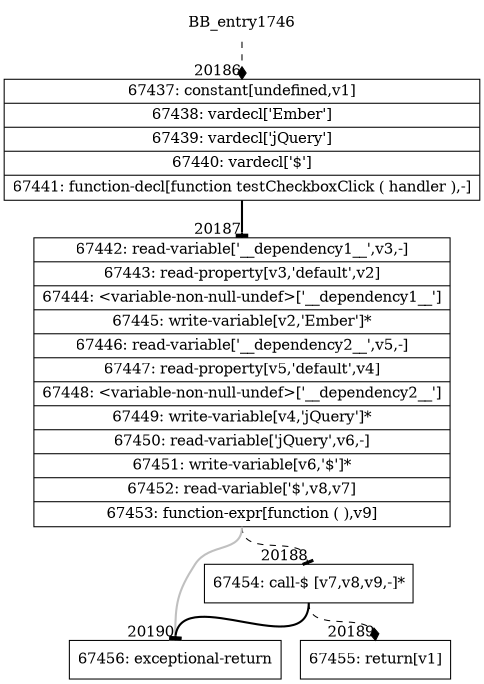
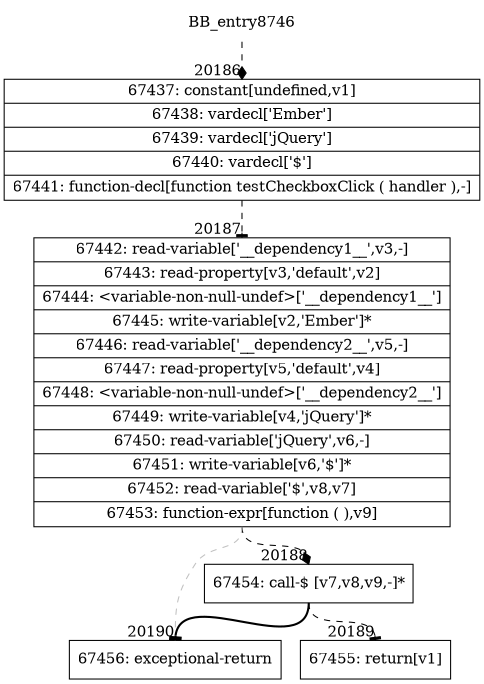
(242, 23) -> (242, 23)
(242, 216) -> (242, 216)
(269, 545) -> (269, 545)
(192, 569) -> (192, 569)
(339, 622) -> (339, 622)
